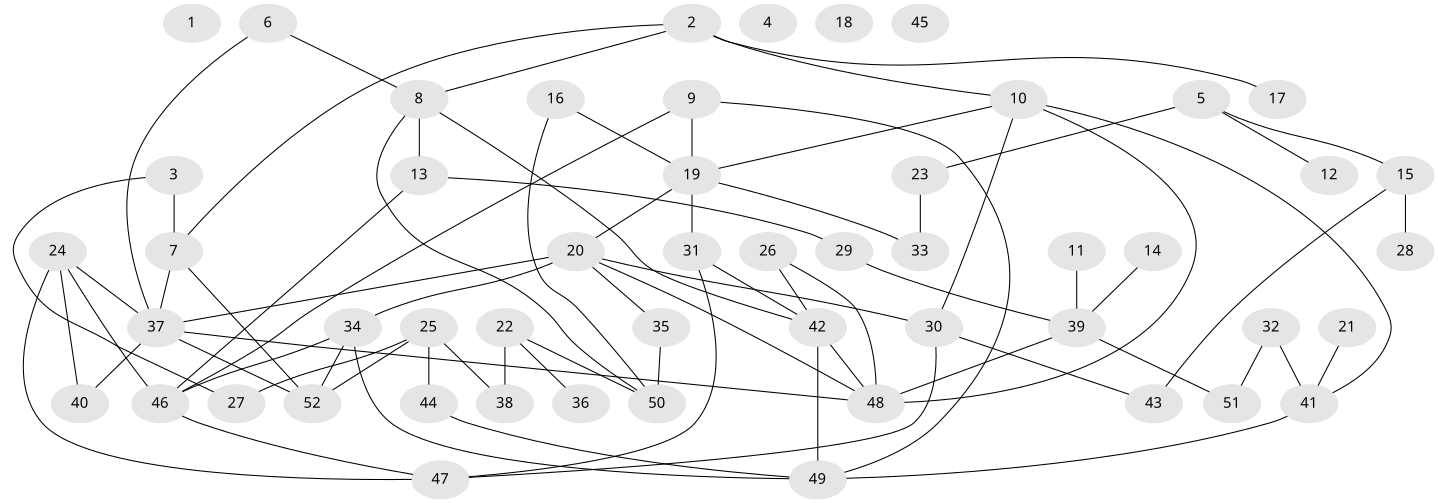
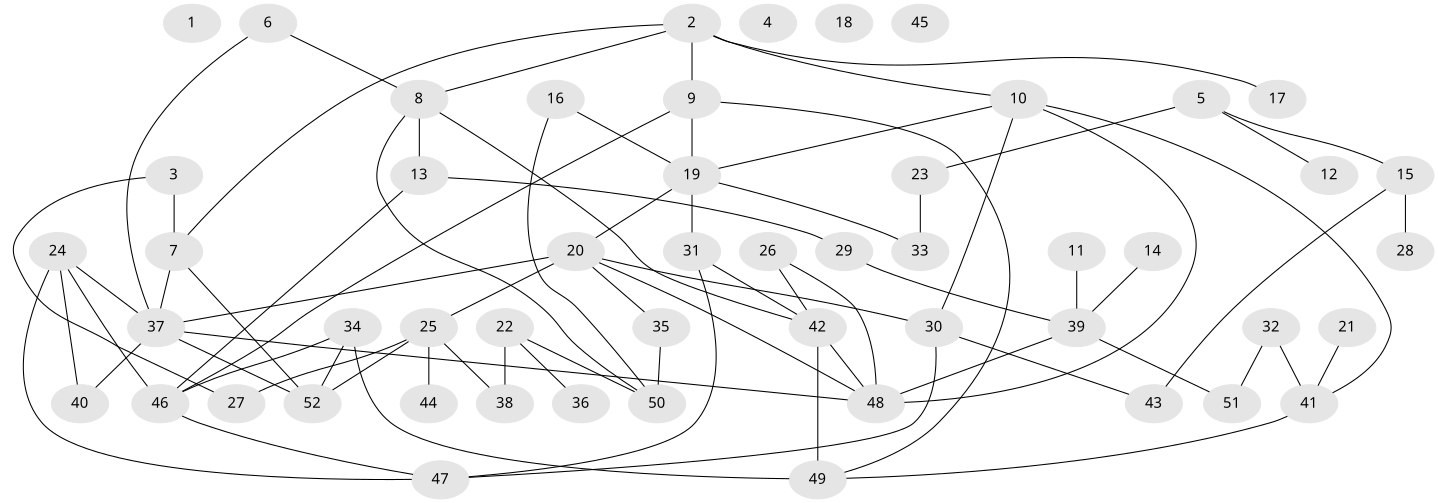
none -> (692, 61)
(464, 289) -> (502, 290)
(635, 459) -> none
